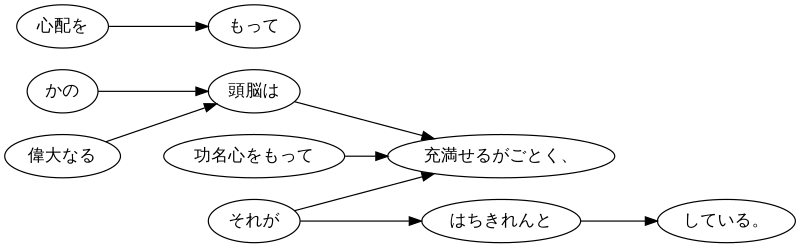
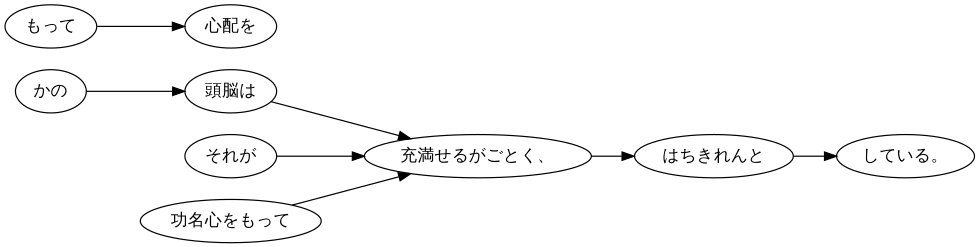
(152, 26) -> (135, 26)
(63, 156) -> none
(355, 221) -> (606, 156)
